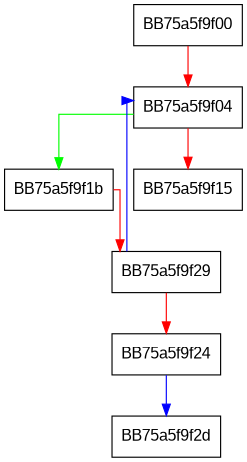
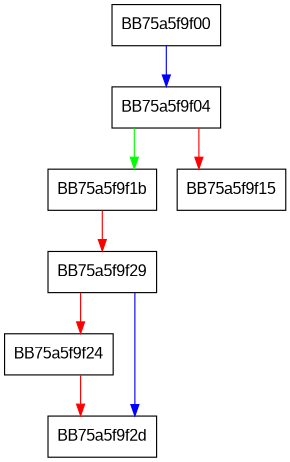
(188, 60) -> (166, 60)
(127, 176) -> (135, 349)
(166, 390) -> (81, 390)
